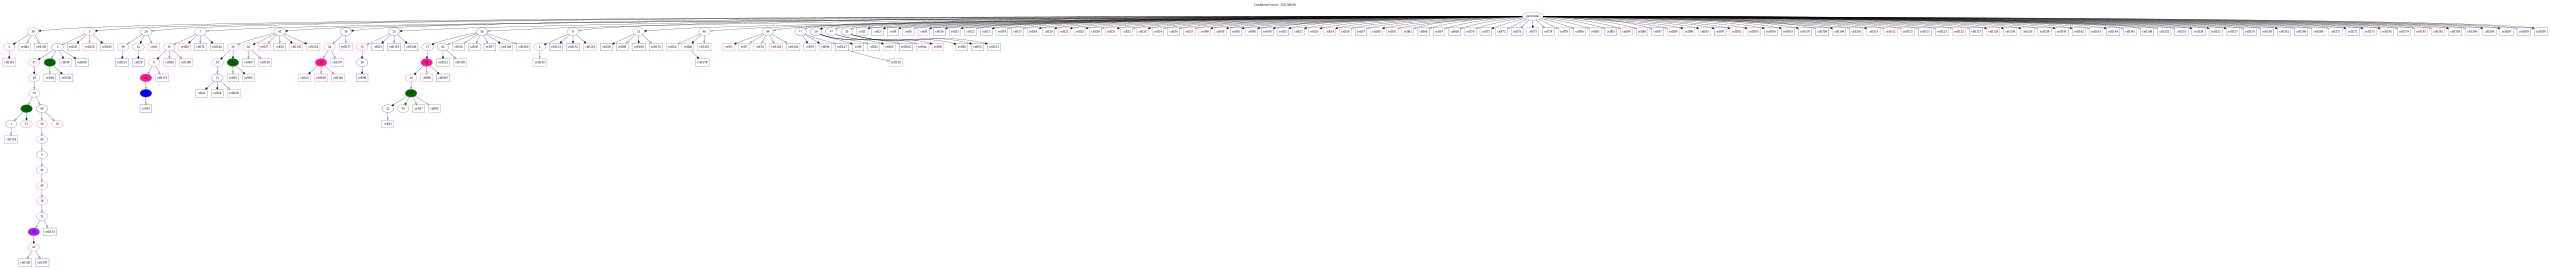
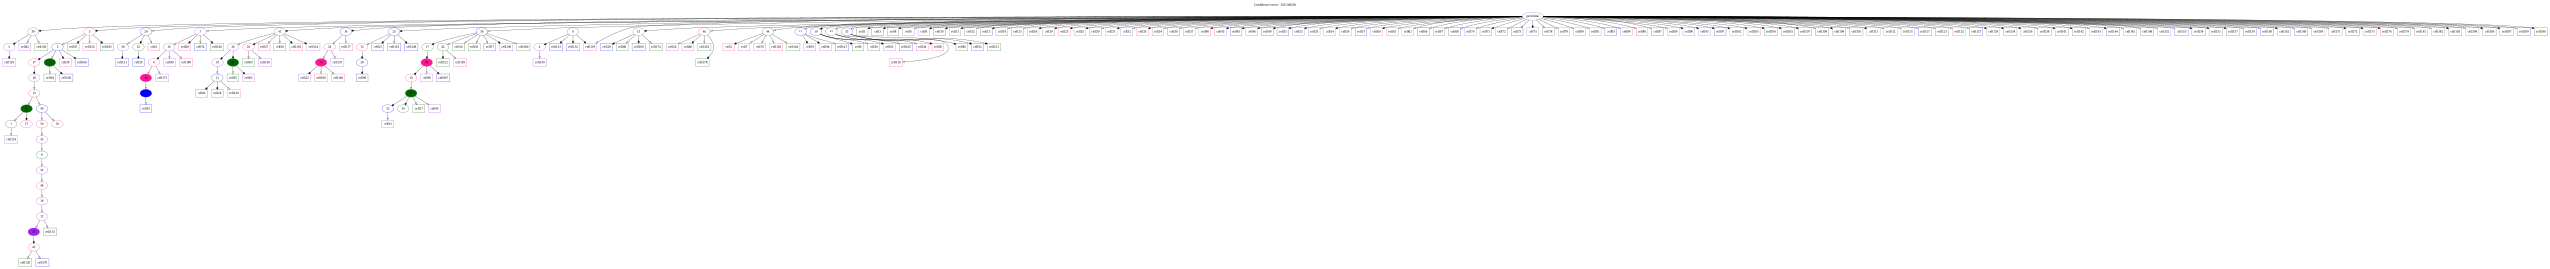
(1051, 18) -> (1058, 18)
(1422, 19) -> (1422, 19)
(1174, 32) -> (1174, 32)
(694, 54) -> (714, 46)
(868, 56) -> (914, 38)
